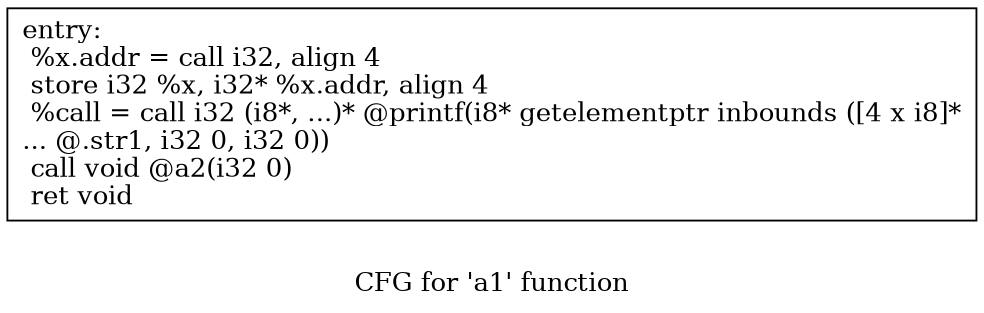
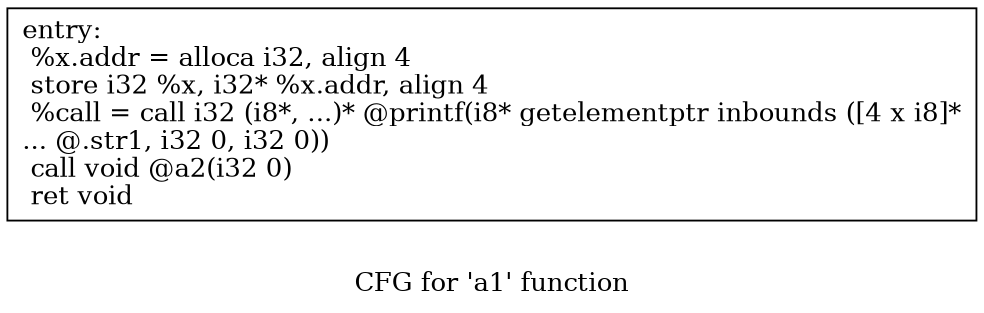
(202, 58) -> (217, 58)
